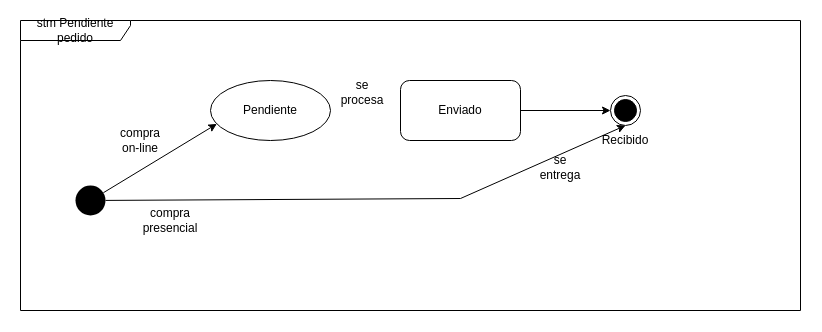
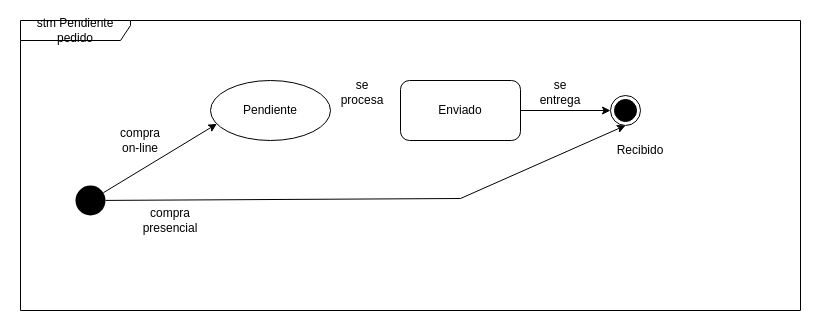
(626, 141) -> (641, 151)
(561, 168) -> (561, 93)
